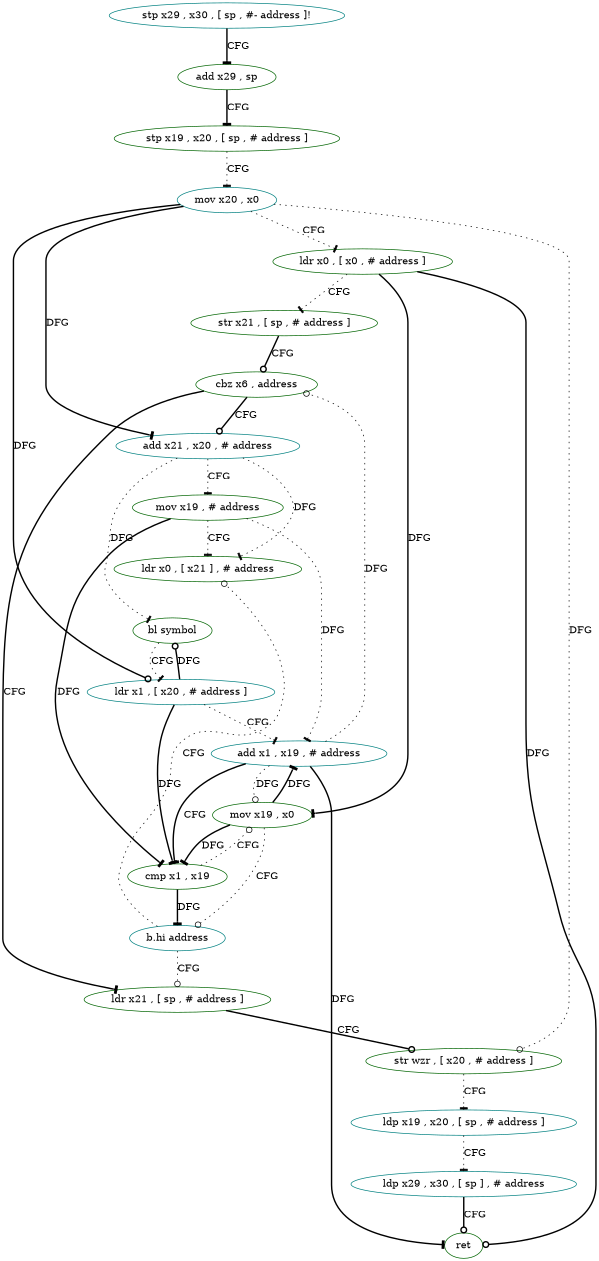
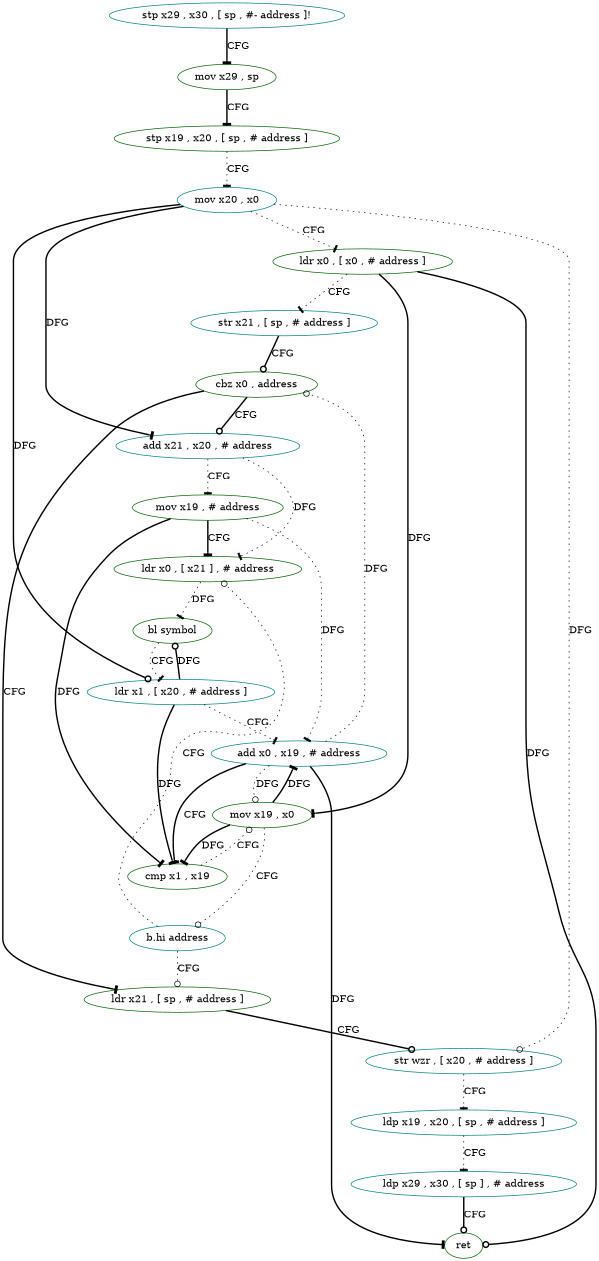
(227, 77) -> (227, 77)
(284, 323) -> (284, 323)
(257, 385) -> (257, 385)
(110, 532) -> (191, 598)
(208, 537) -> (208, 537)
(299, 754) -> (299, 754)
(177, 906) -> none
(464, 1061) -> (464, 1061)
